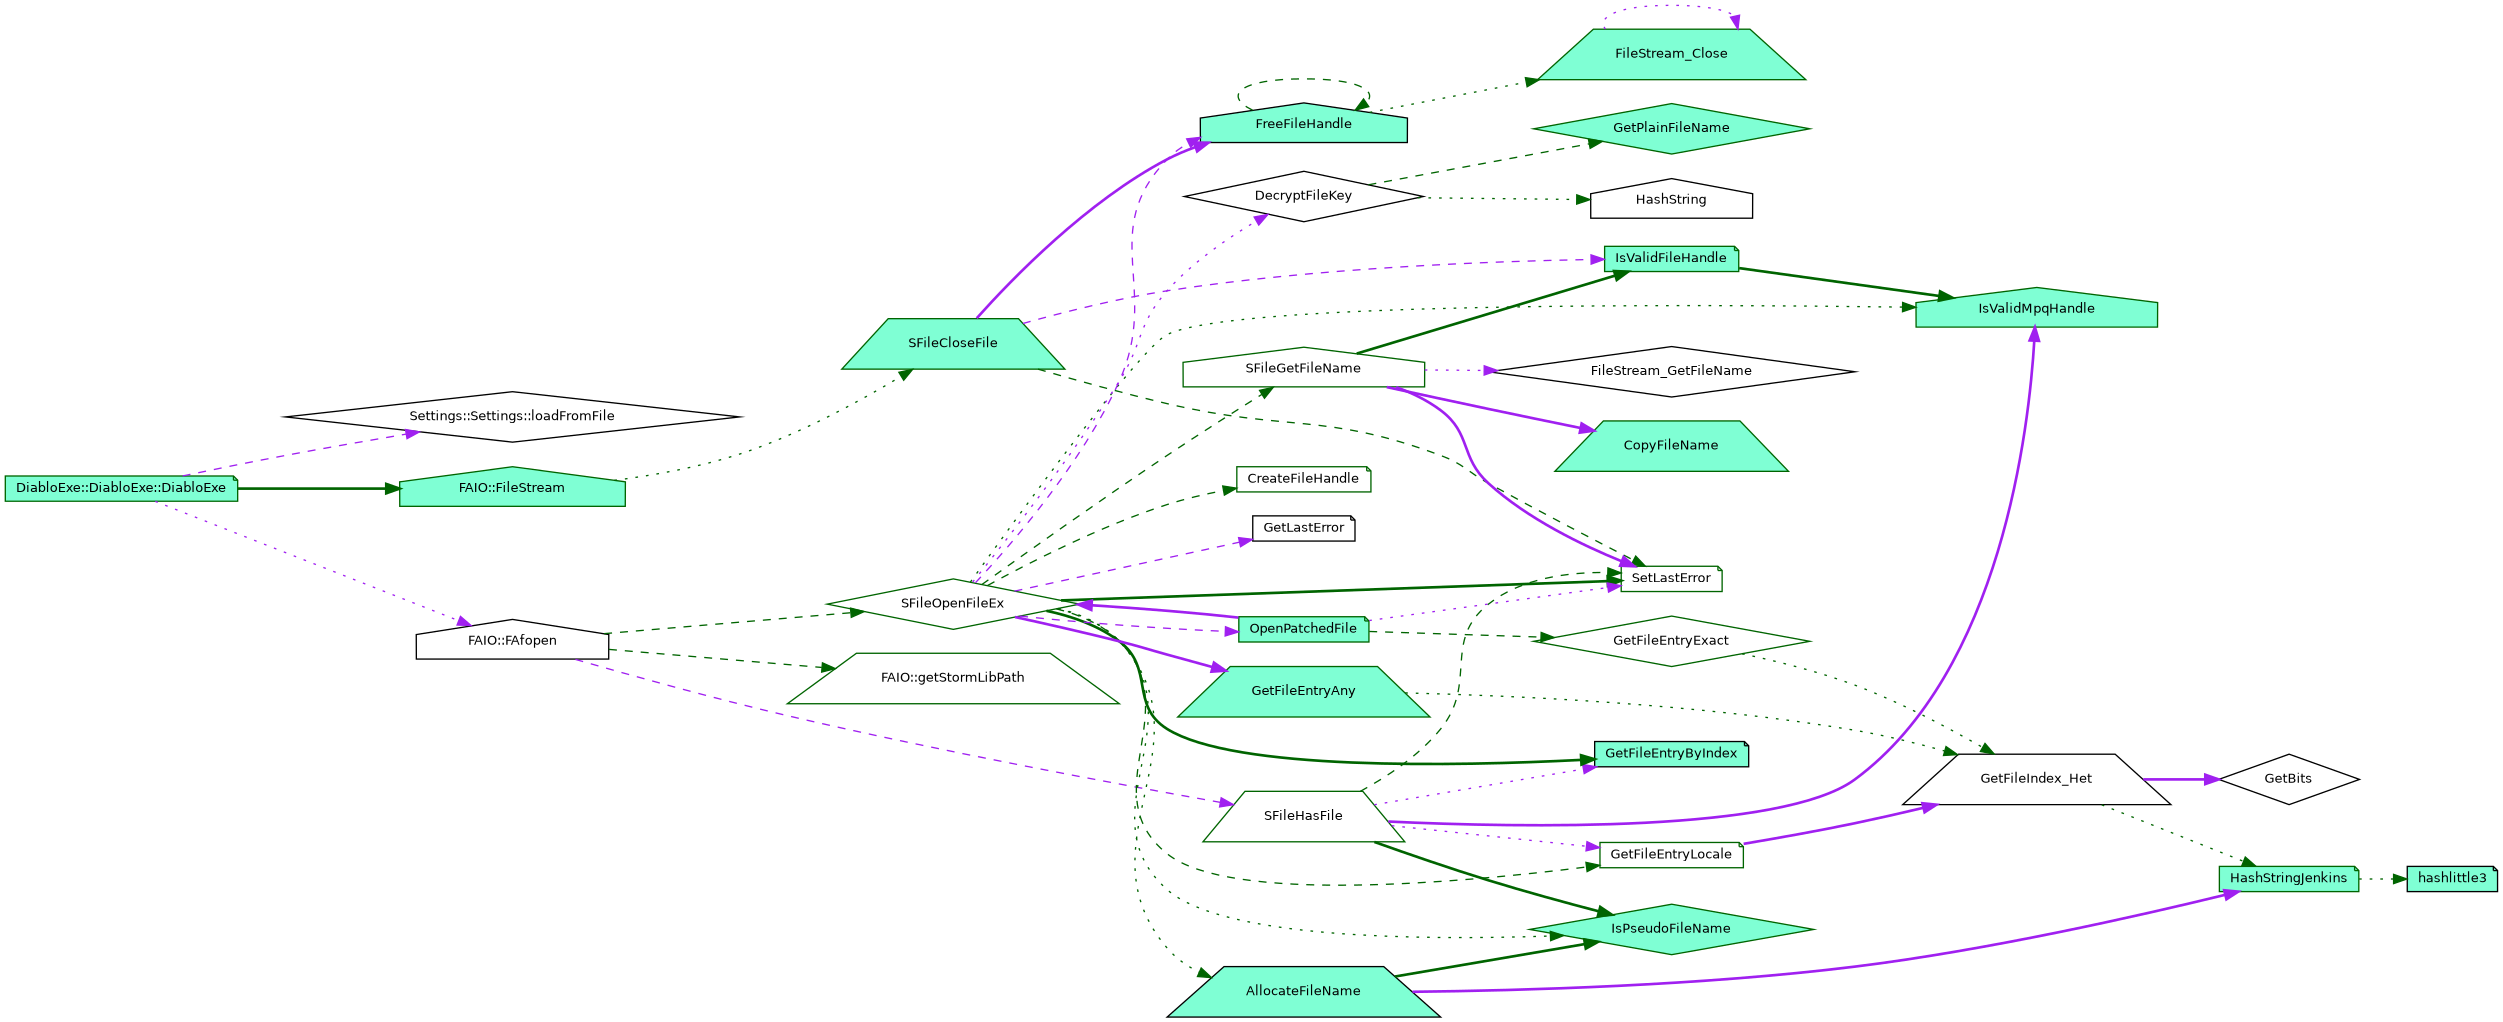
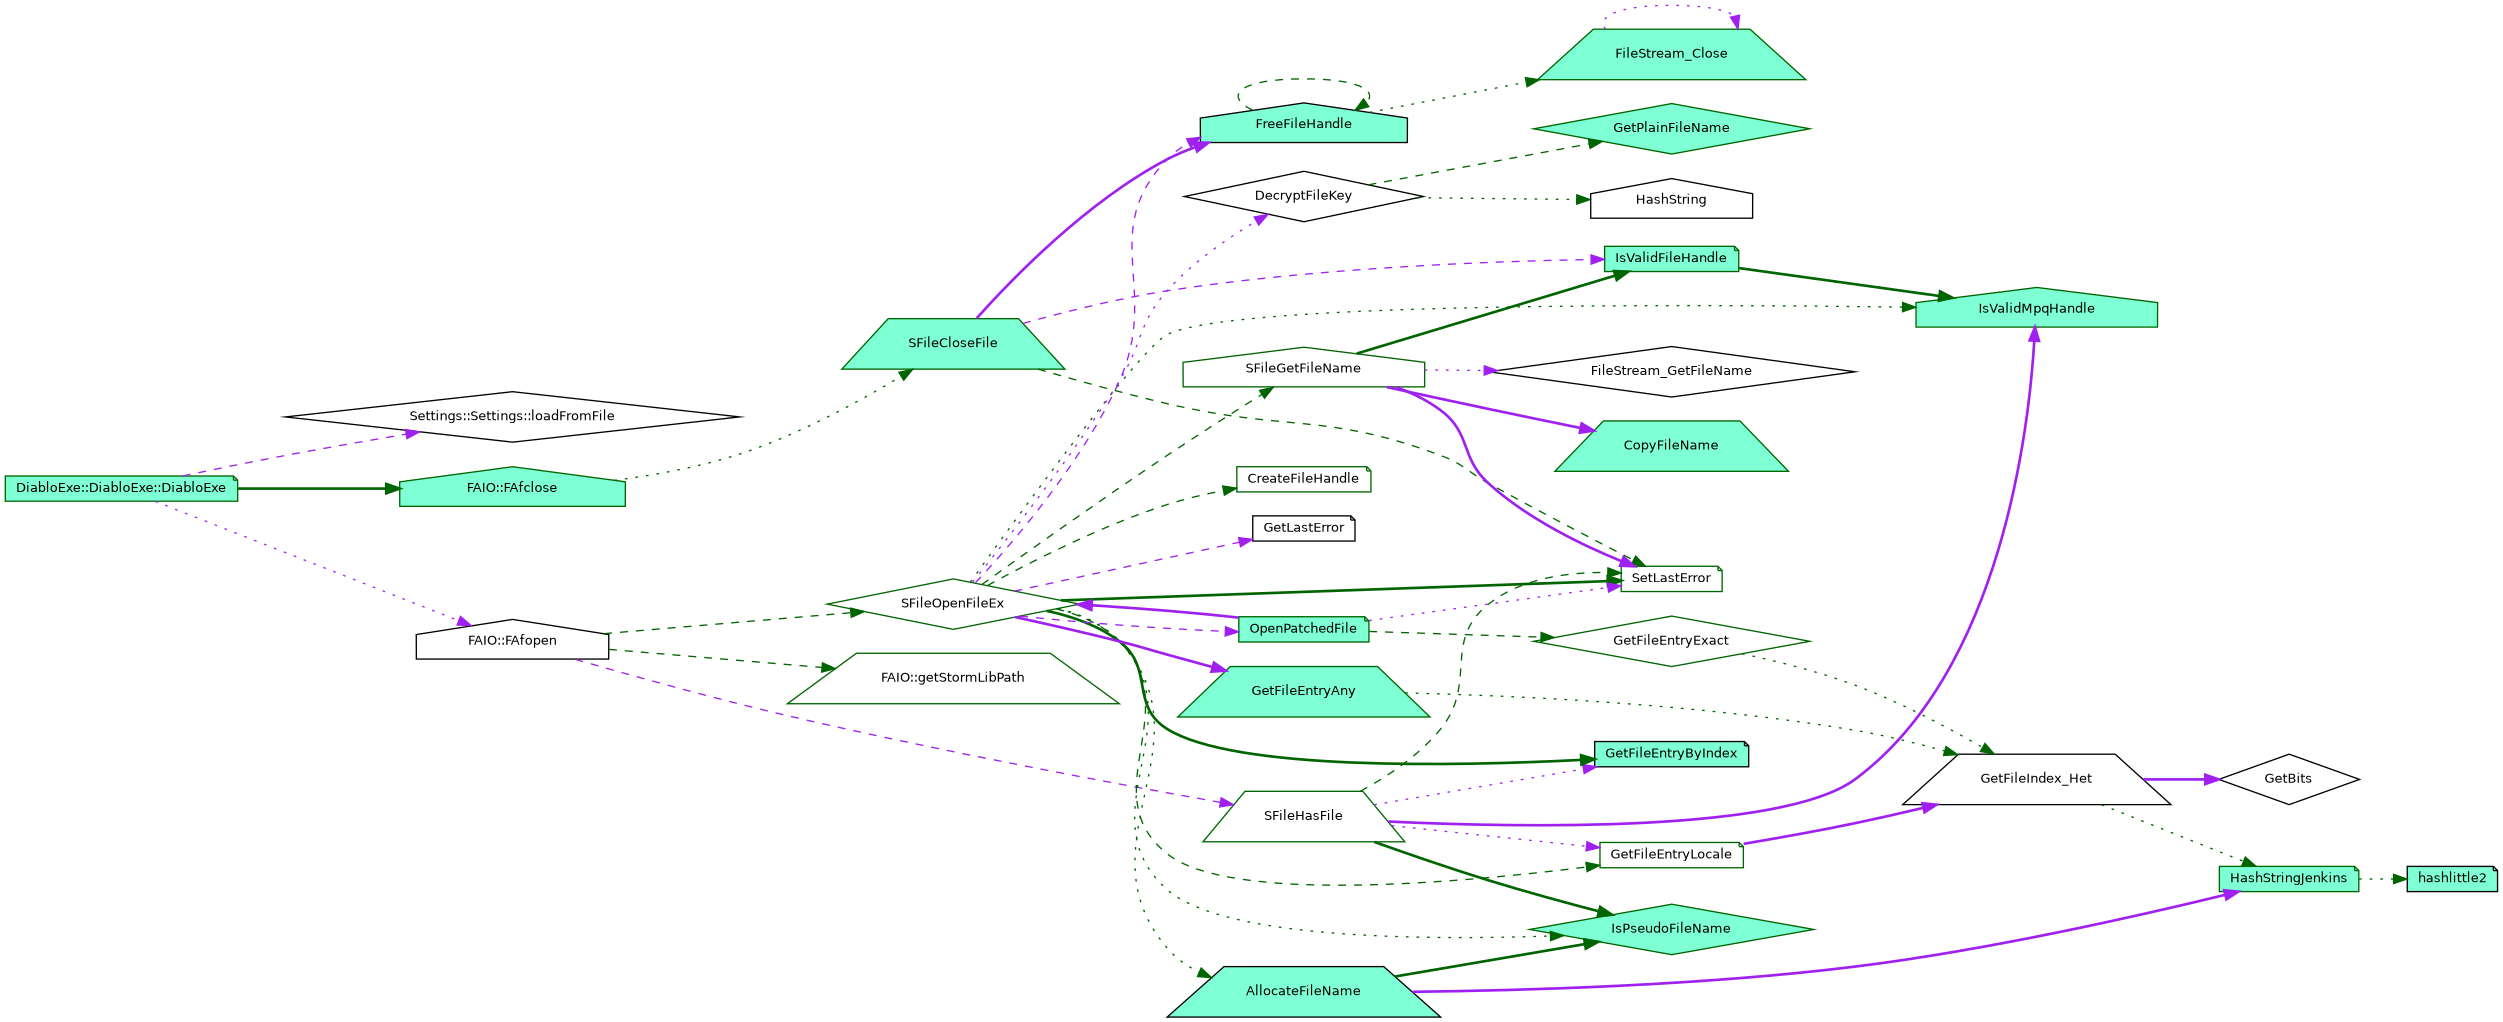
(513, 489) -> (513, 489)
(2452, 879) -> (2452, 879)
